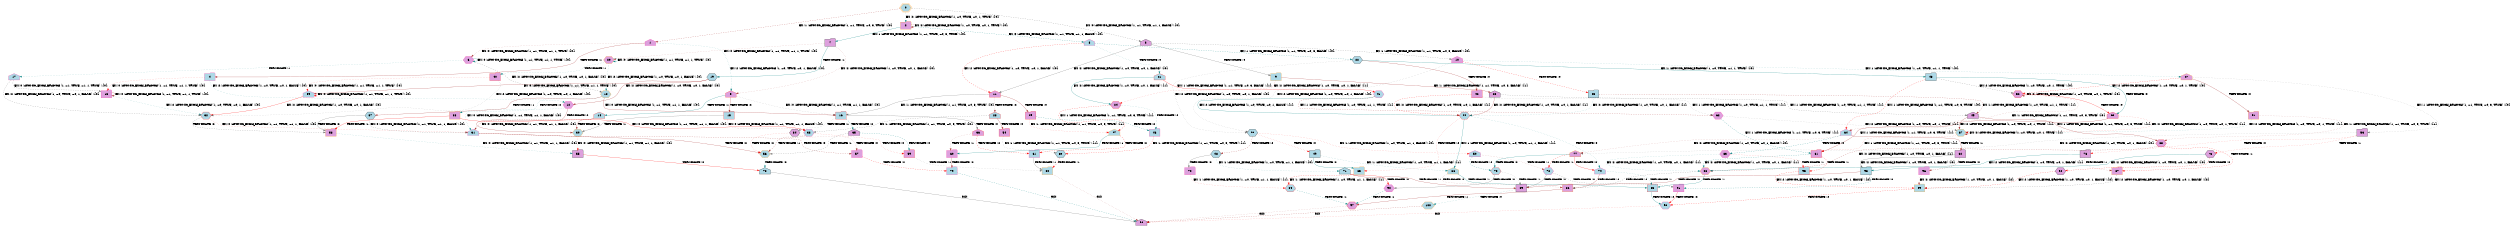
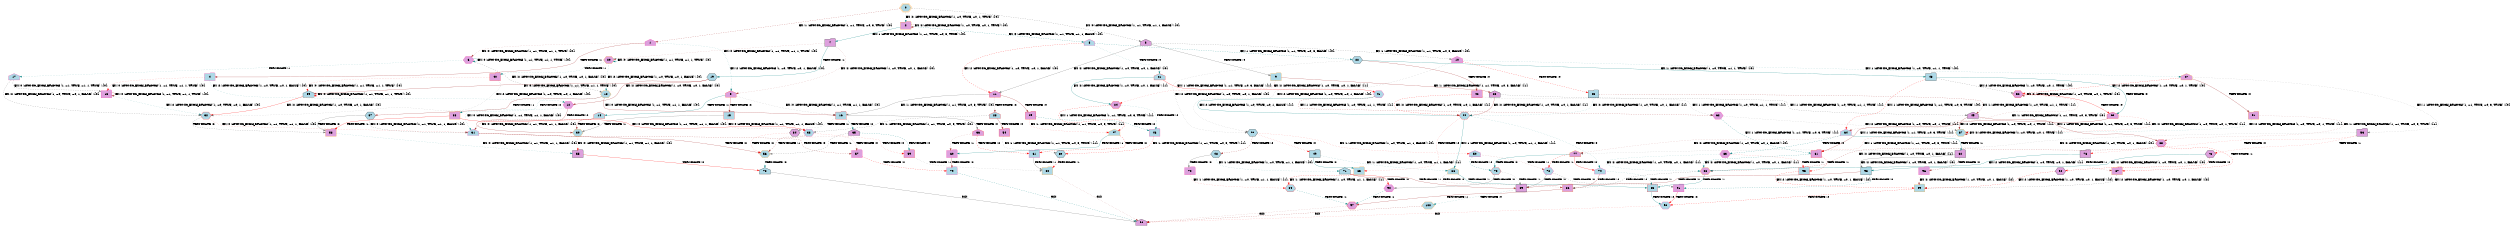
(309, 94) -> (309, 94)
(1910, 137) -> (1910, 137)
